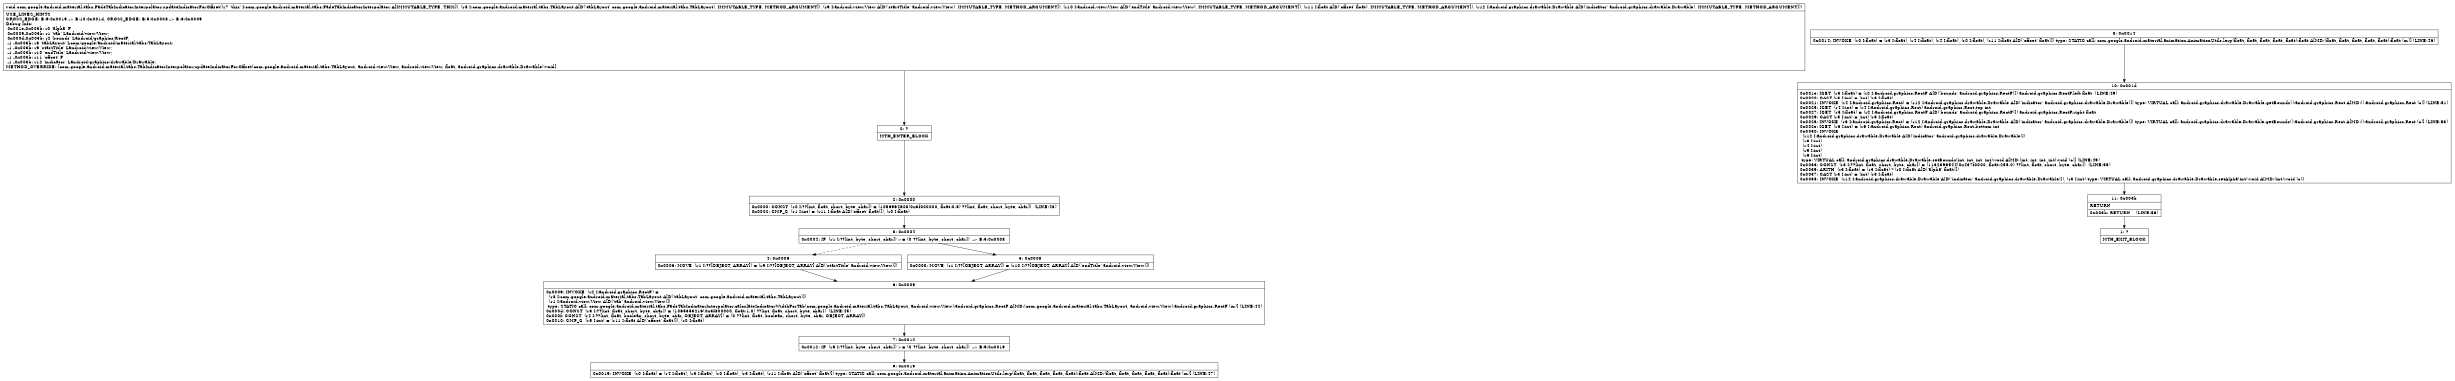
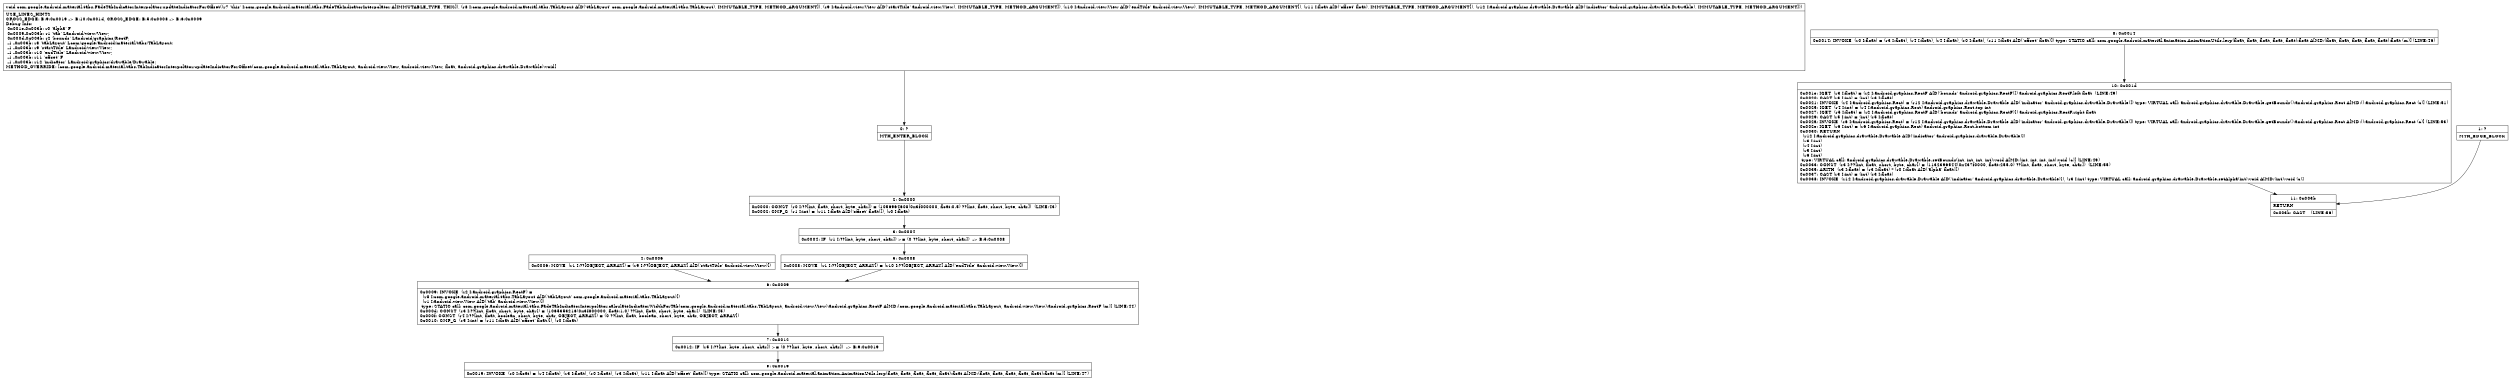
(1821, 132) -> (1822, 132)
(2124, 213) -> (2303, 213)
(2124, 221) -> (2423, 194)
(2124, 239) -> (2482, 136)
(843, 249) -> none
